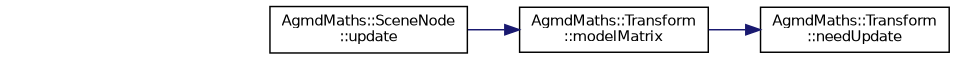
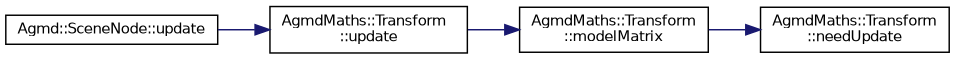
none -> (112, 30)
(369, 30) -> (369, 30)
